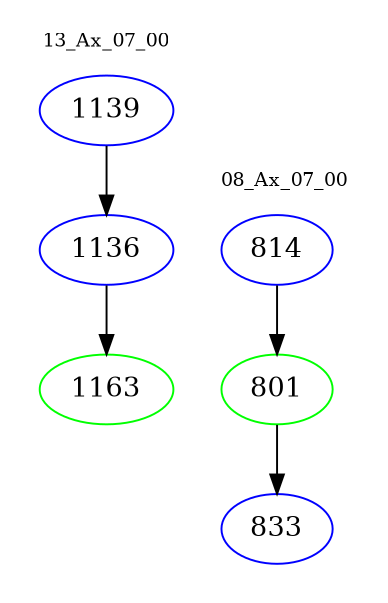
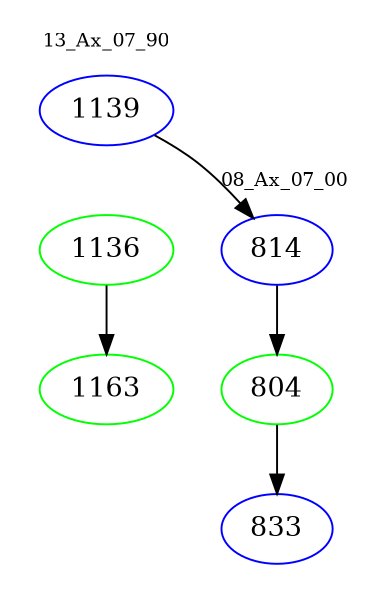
(107, 42) -> (107, 42)
(107, 171) -> (217, 180)
(107, 250) -> (107, 250)
(277, 389) -> (277, 389)
